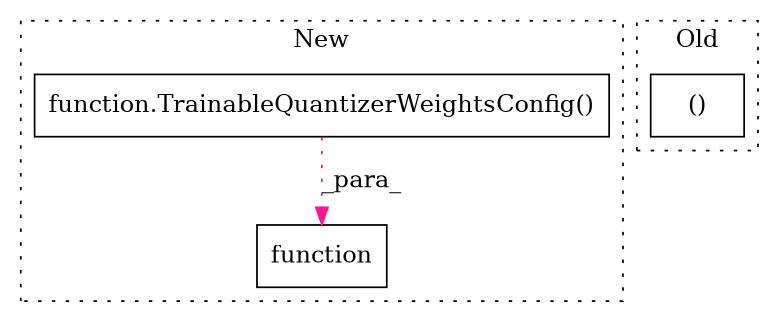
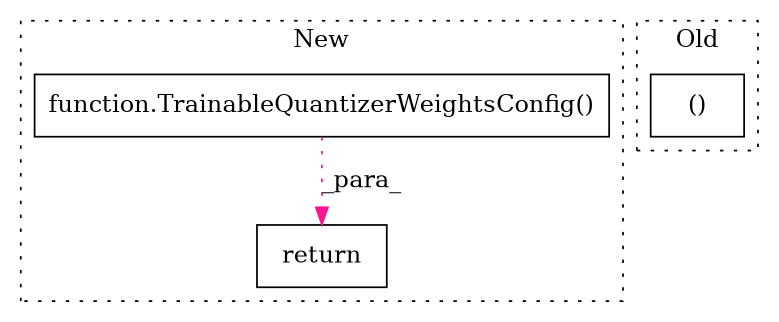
(322, 256) -> (322, 256)
